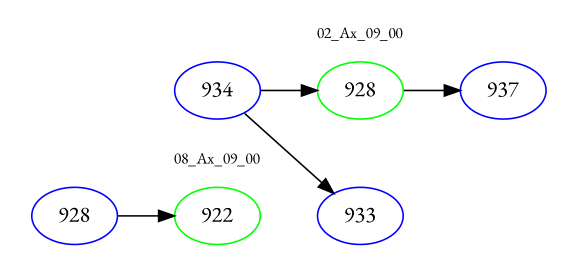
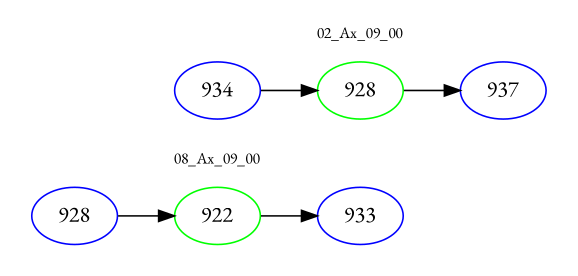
(291, 155) -> (281, 216)
